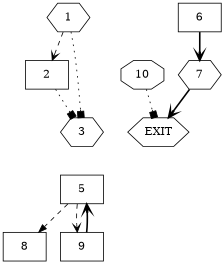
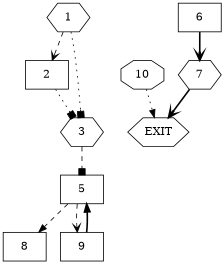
(149, 100) -> (149, 100)
none -> (82, 157)
(87, 222) -> (87, 222)
